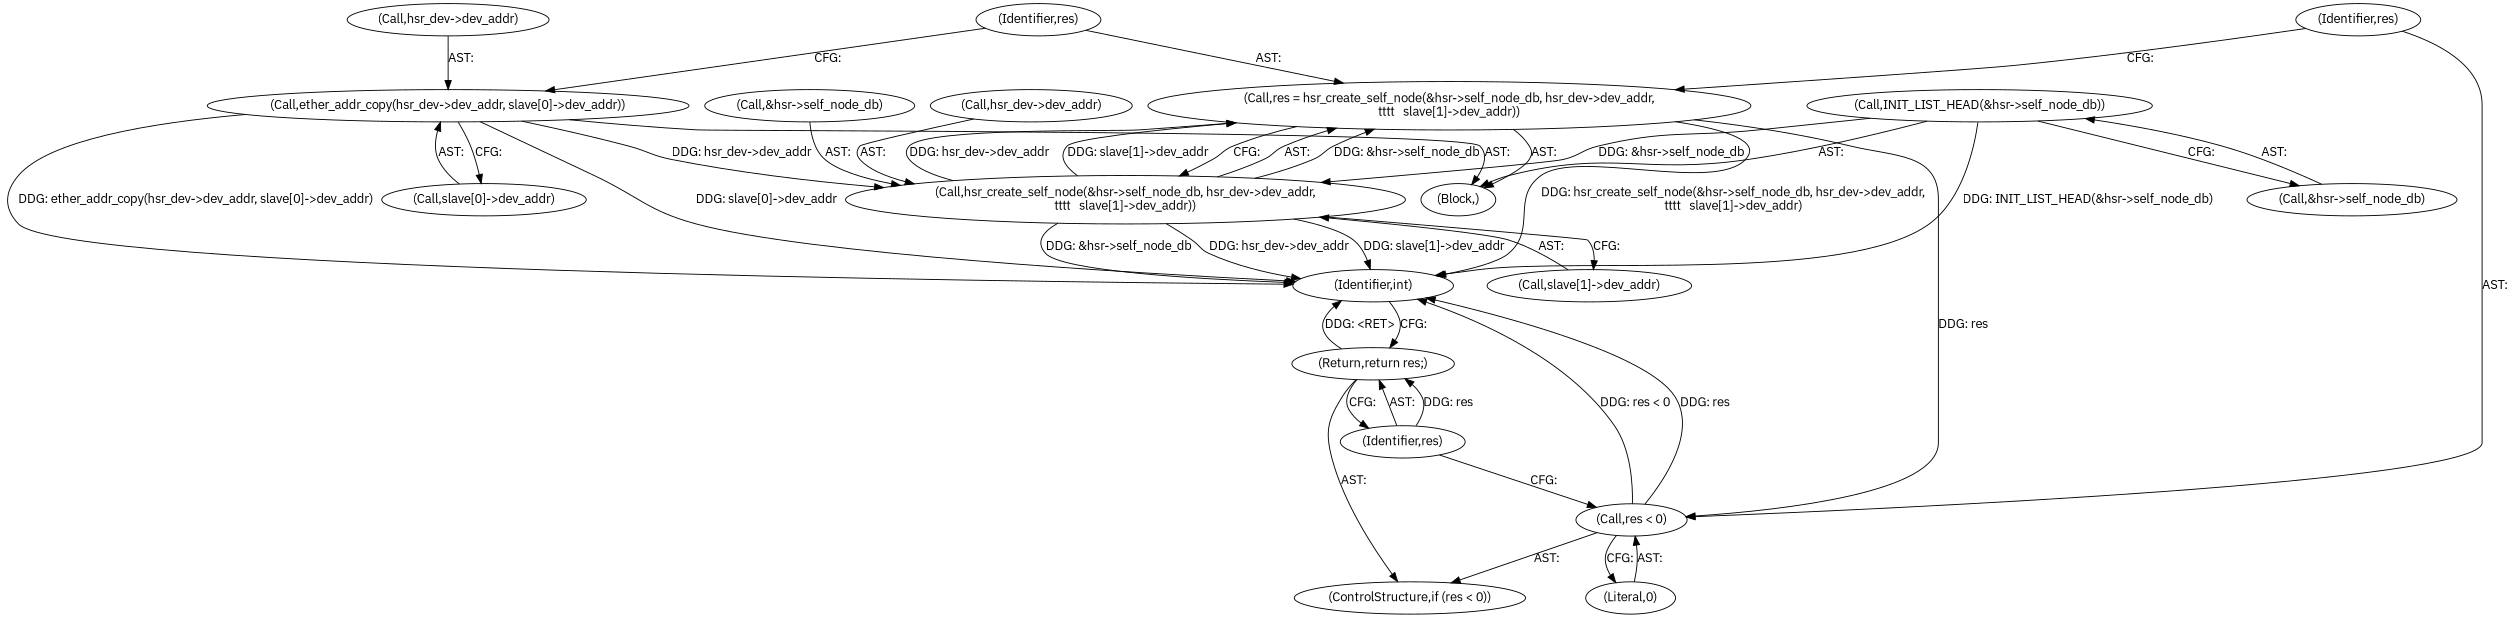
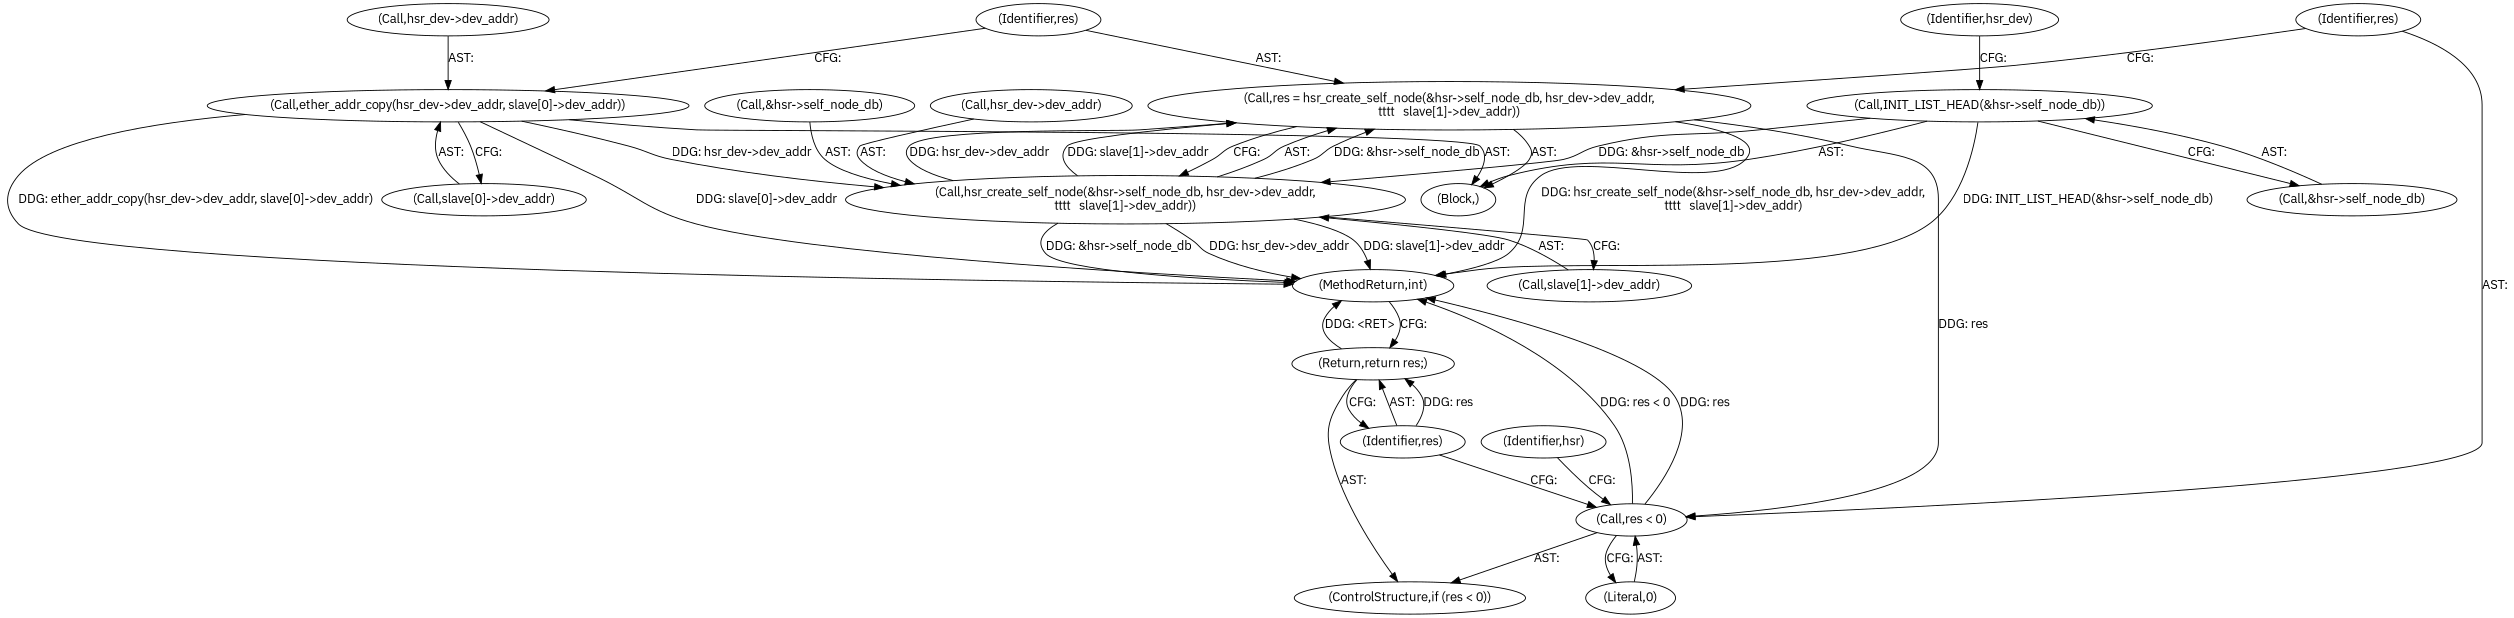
none -> (1980, 20)
(1373, 286) -> (1373, 286)
none -> (1544, 442)
